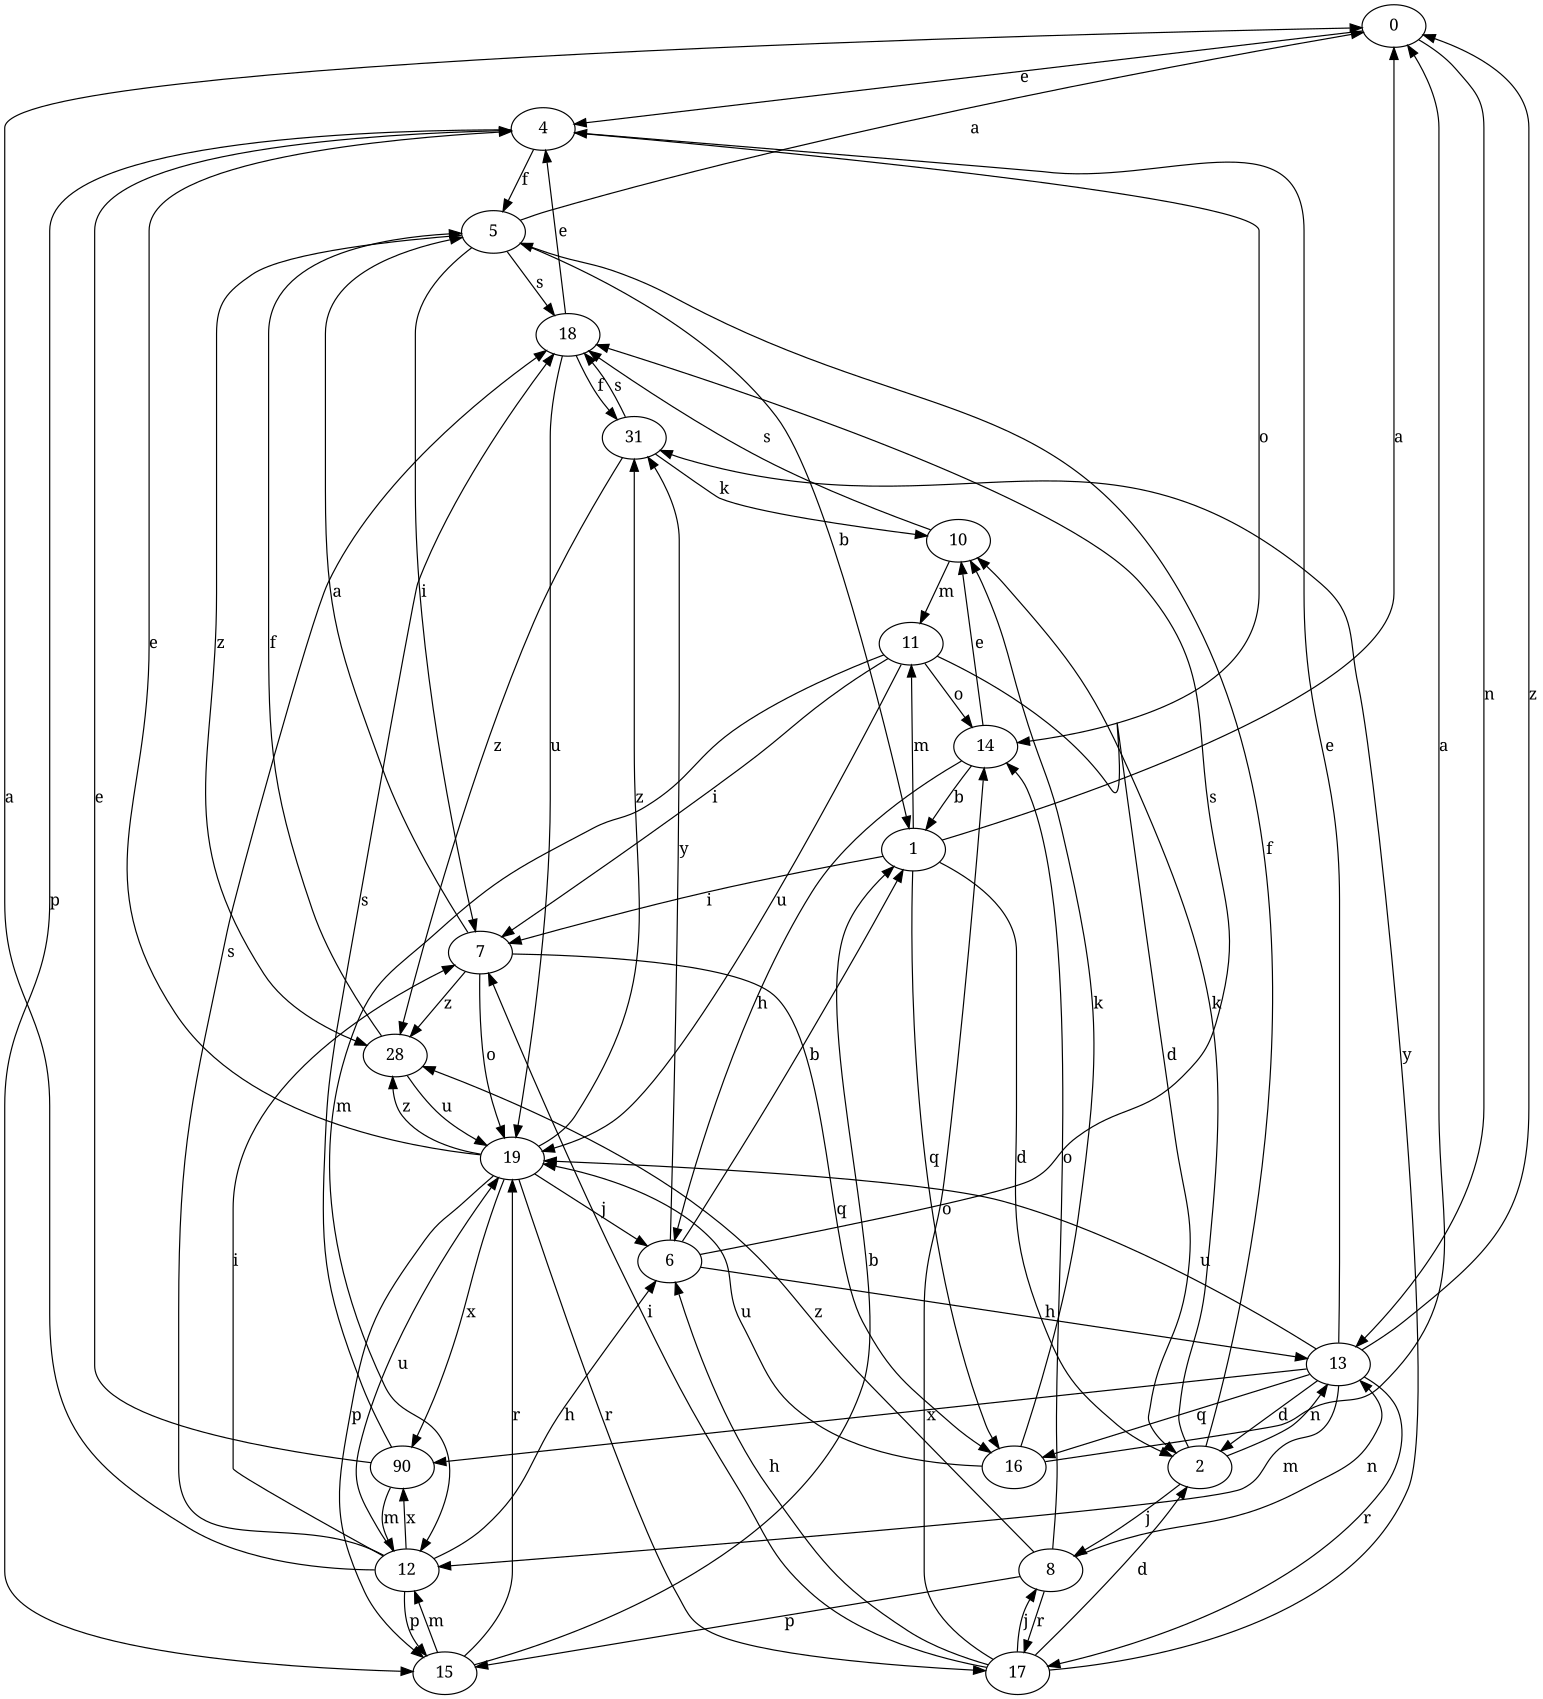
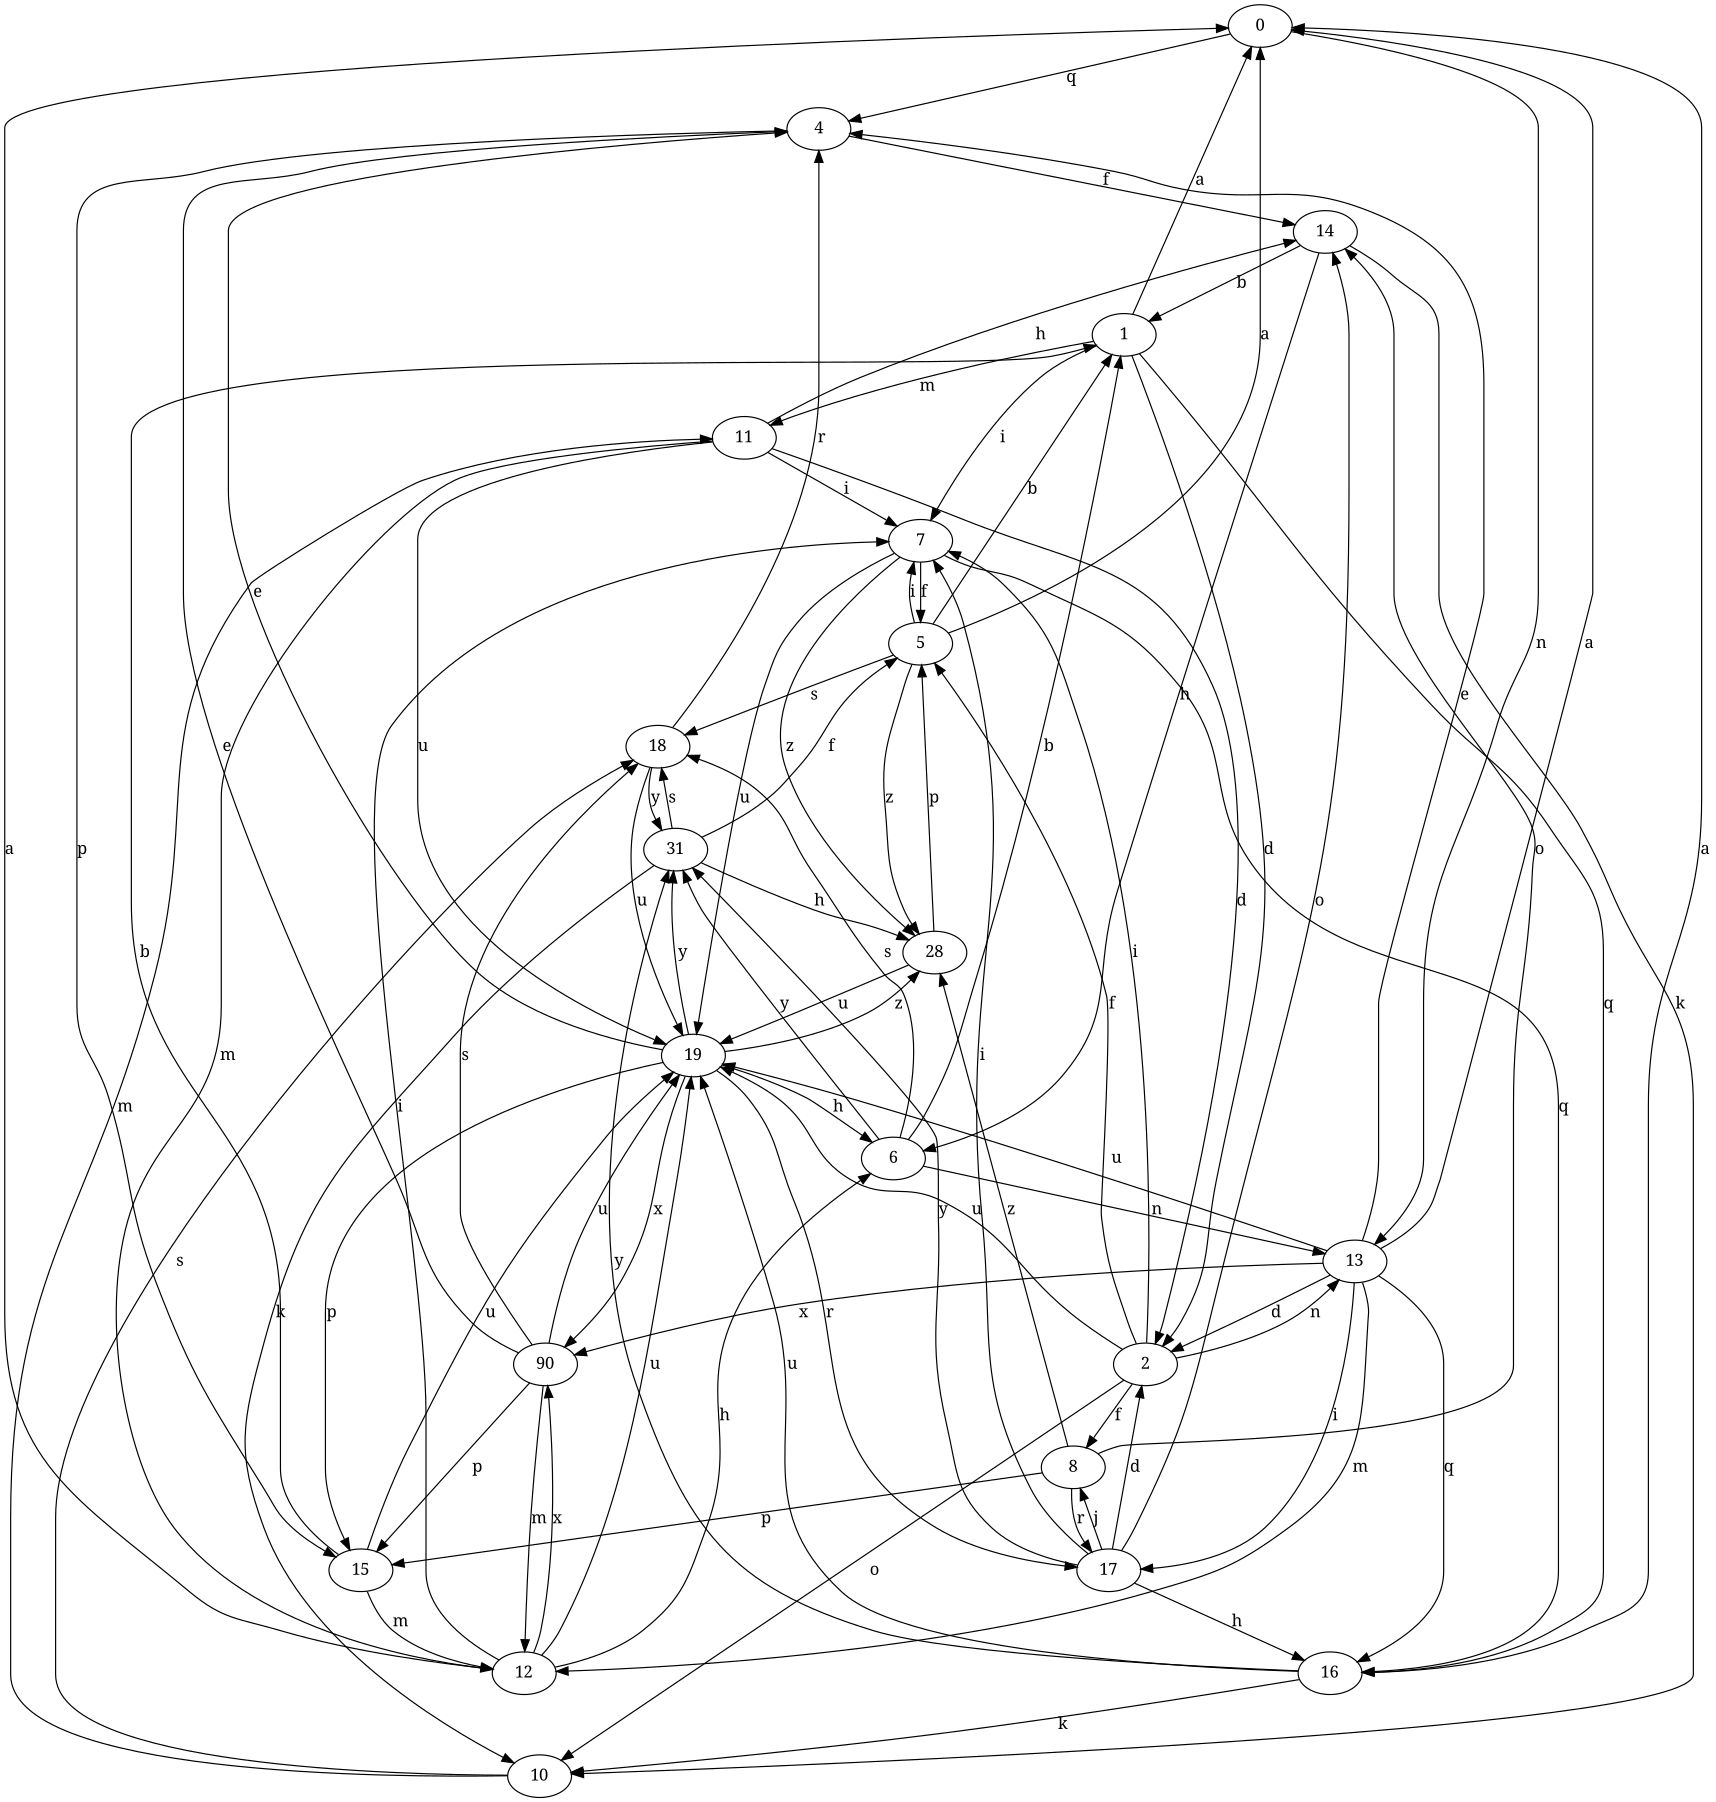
(1025, 78) -> (1072, 78)
(521, 175) -> (804, 761)
(563, 232) -> (822, 438)
(601, 386) -> (656, 798)
(1264, 438) -> (1106, 180)
(338, 592) -> (924, 592)
(273, 644) -> (934, 798)
(980, 644) -> (1681, 1004)
(959, 695) -> (1041, 335)
(1534, 695) -> (1590, 644)
(498, 747) -> (820, 901)
(640, 798) -> (683, 953)
none -> (1126, 924)
(216, 987) -> none
(1217, 1004) -> (875, 1570)
(492, 1056) -> (746, 798)
none -> (931, 1197)
none -> (595, 1207)
(604, 1210) -> (839, 1107)
(1051, 1313) -> (1157, 1210)
(517, 1416) -> (491, 1313)
(1260, 1508) -> none
none -> (693, 1510)
(790, 1518) -> (1214, 1619)
(1148, 1519) -> (1118, 1416)
(1367, 1519) -> (1335, 1416)
(406, 1621) -> (457, 1463)
